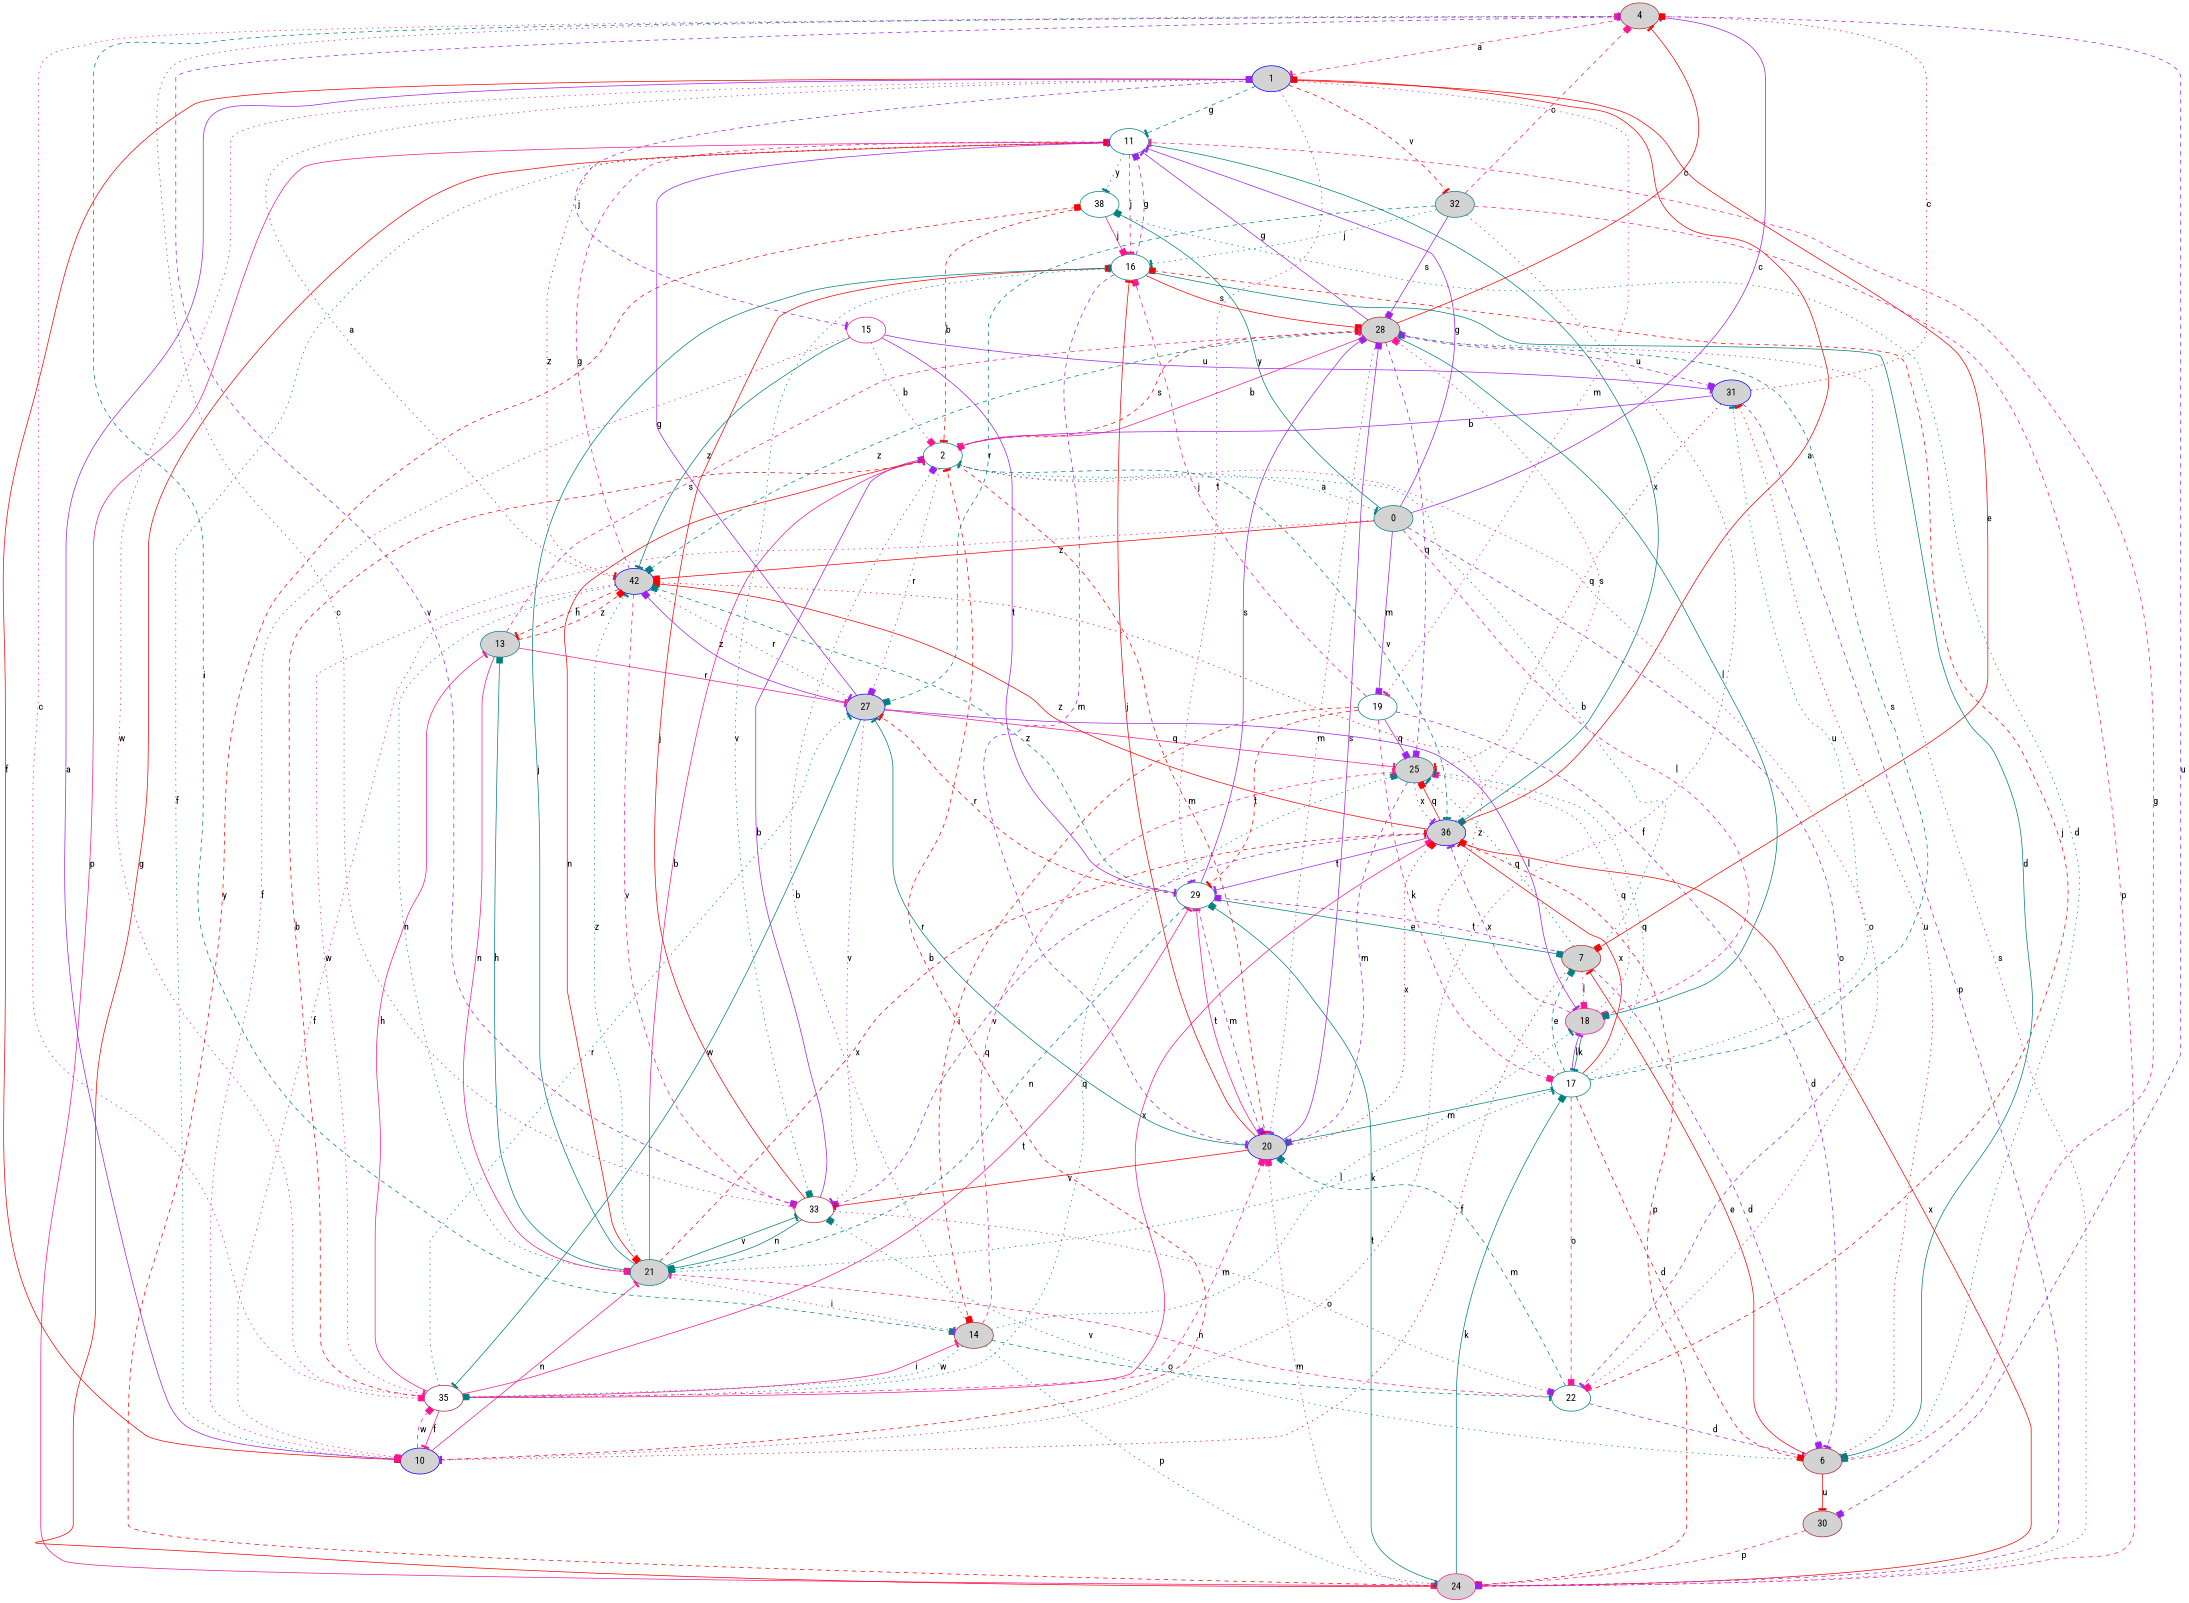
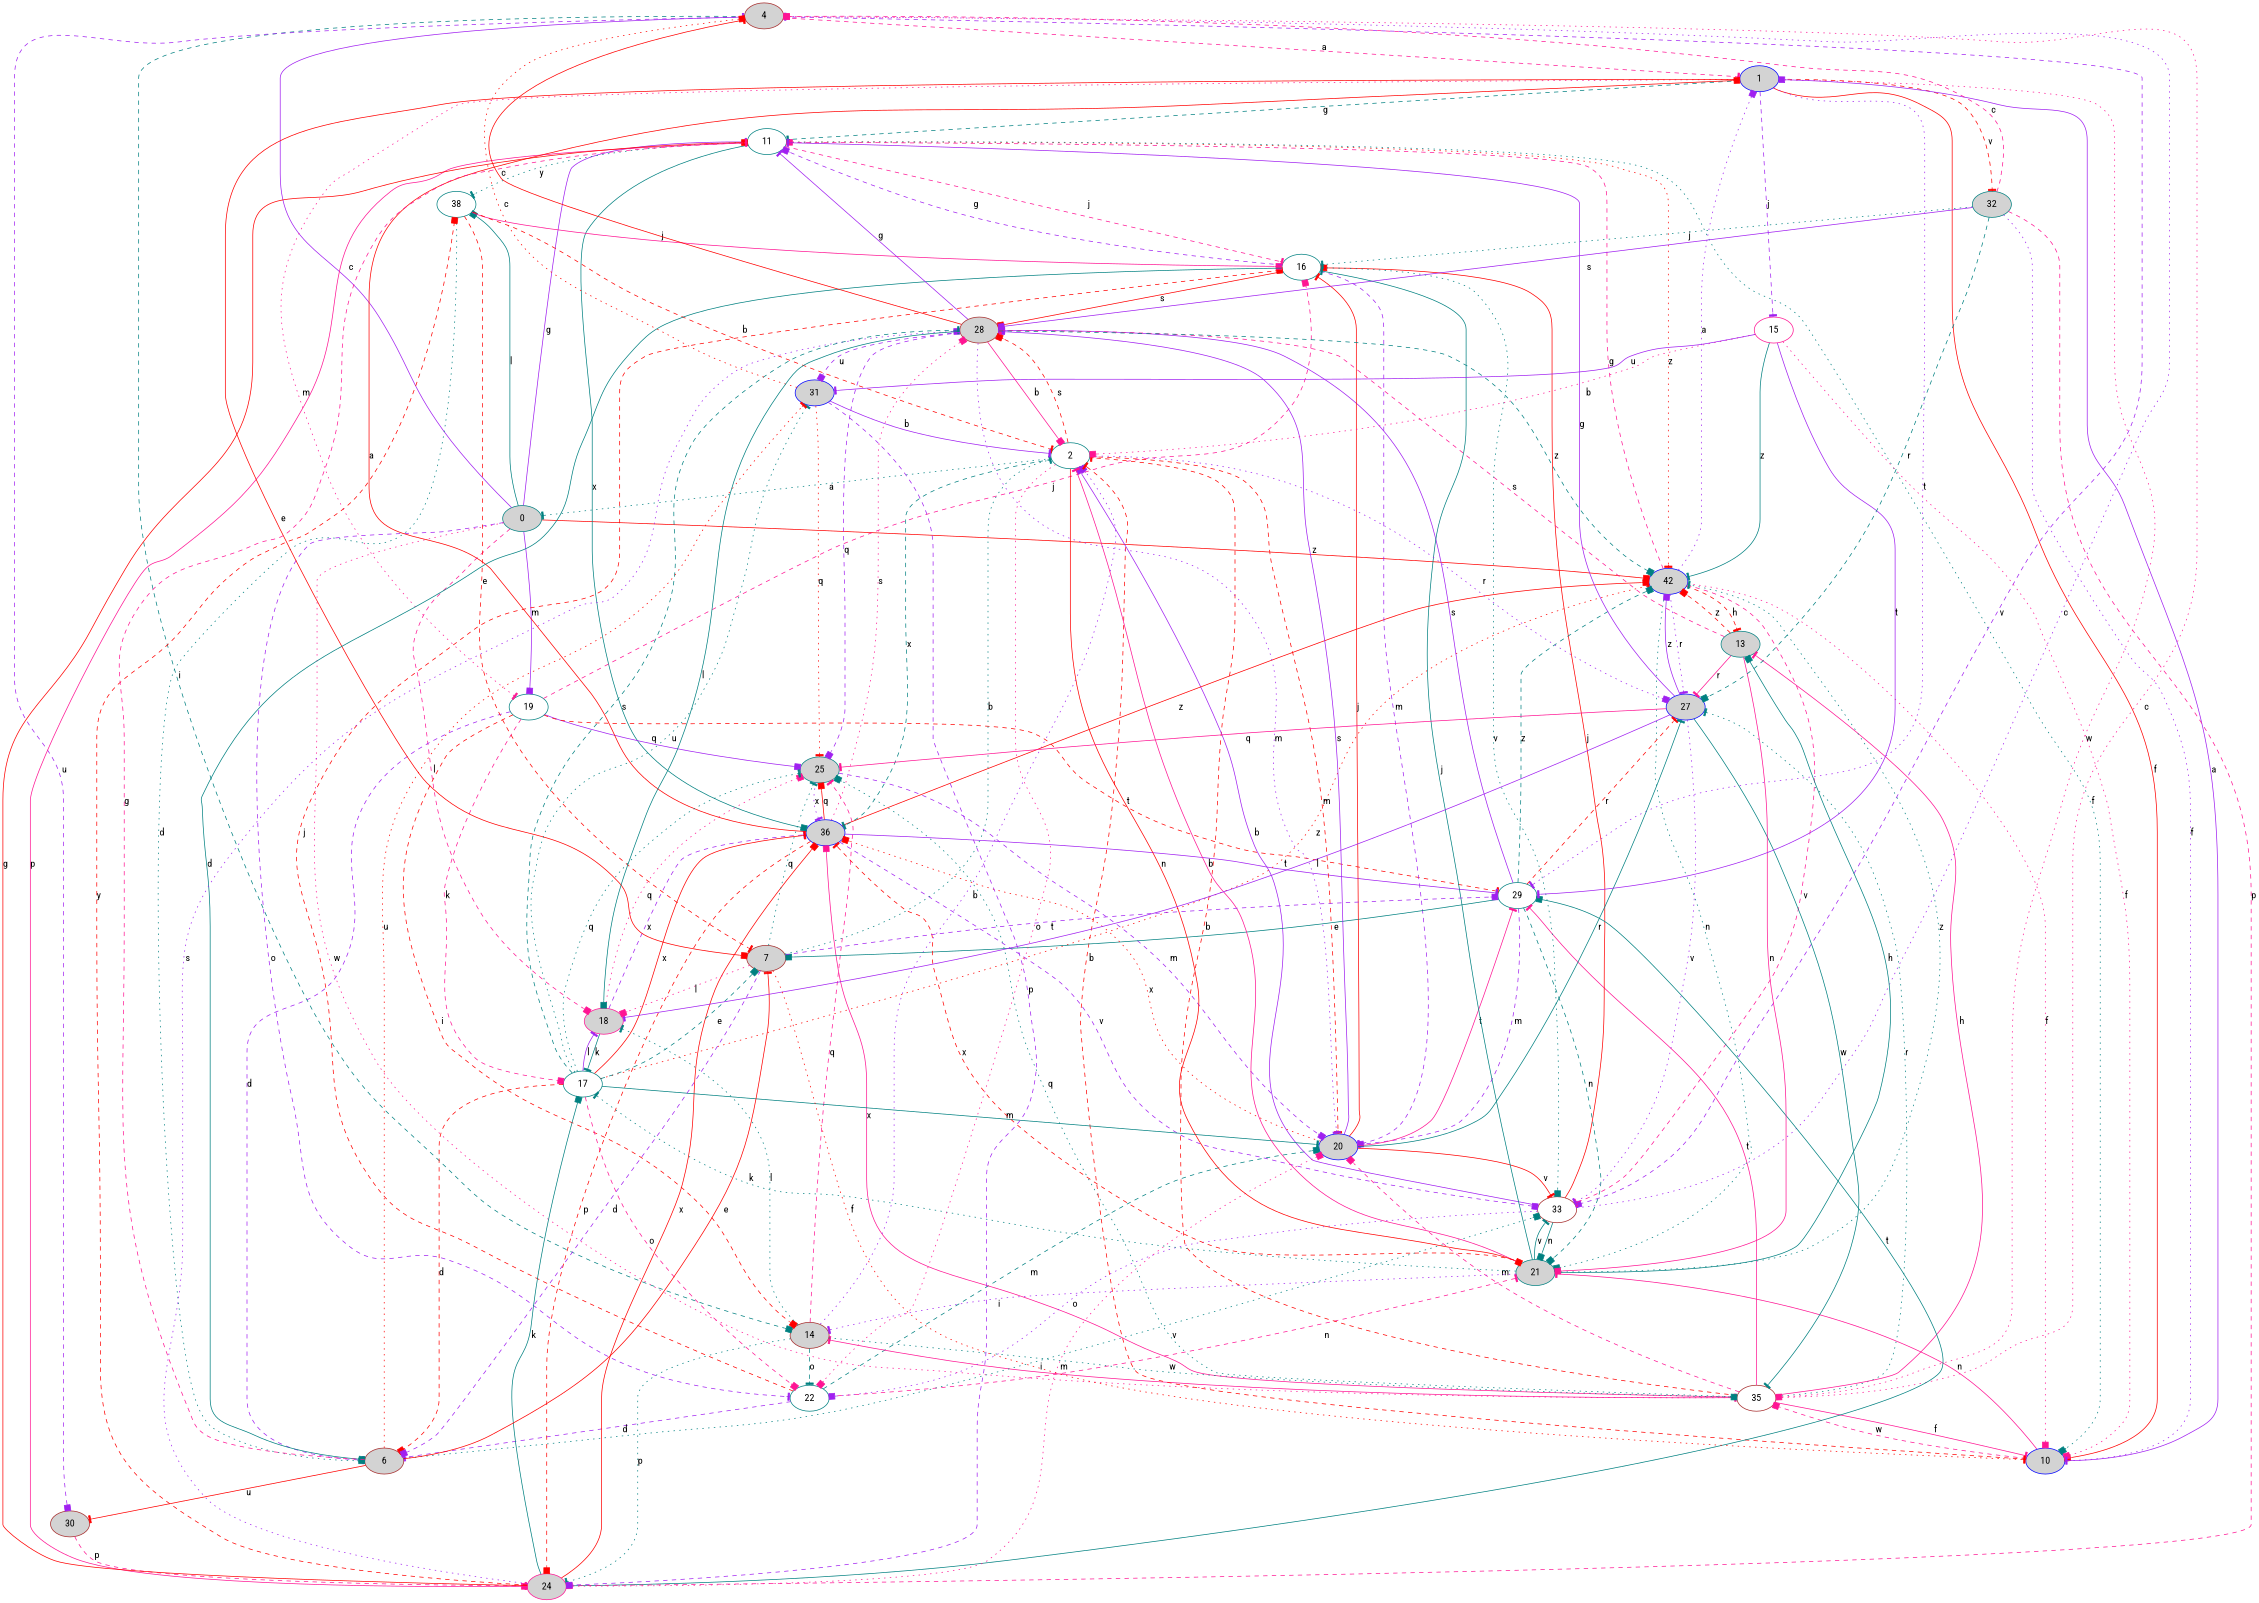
(1260, 361) -> (511, 361)
none -> (479, 638)
(1389, 644) -> (910, 644)
